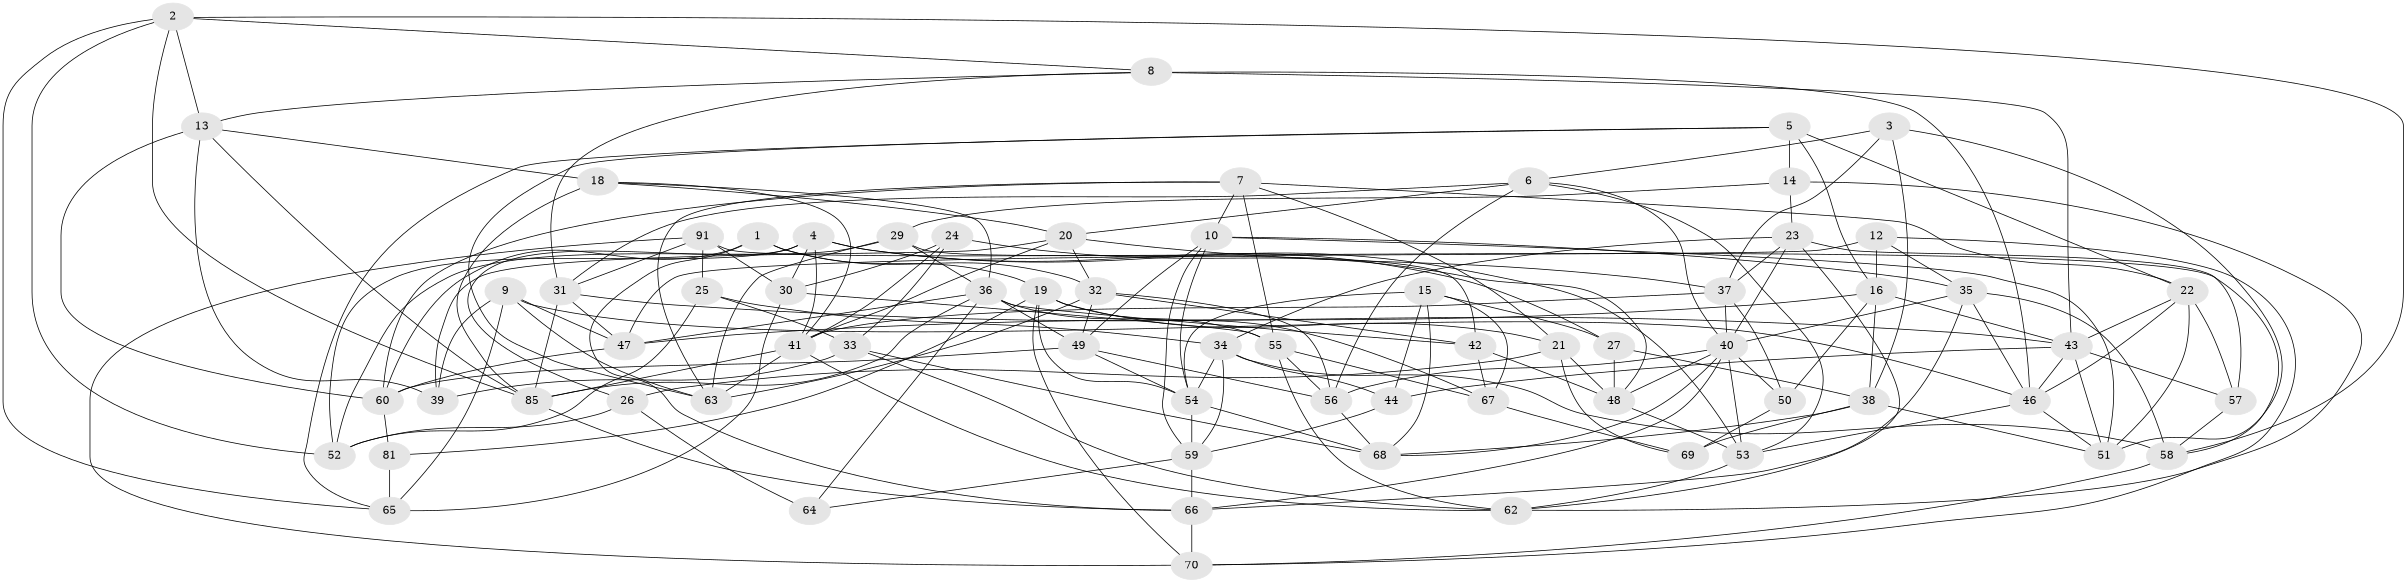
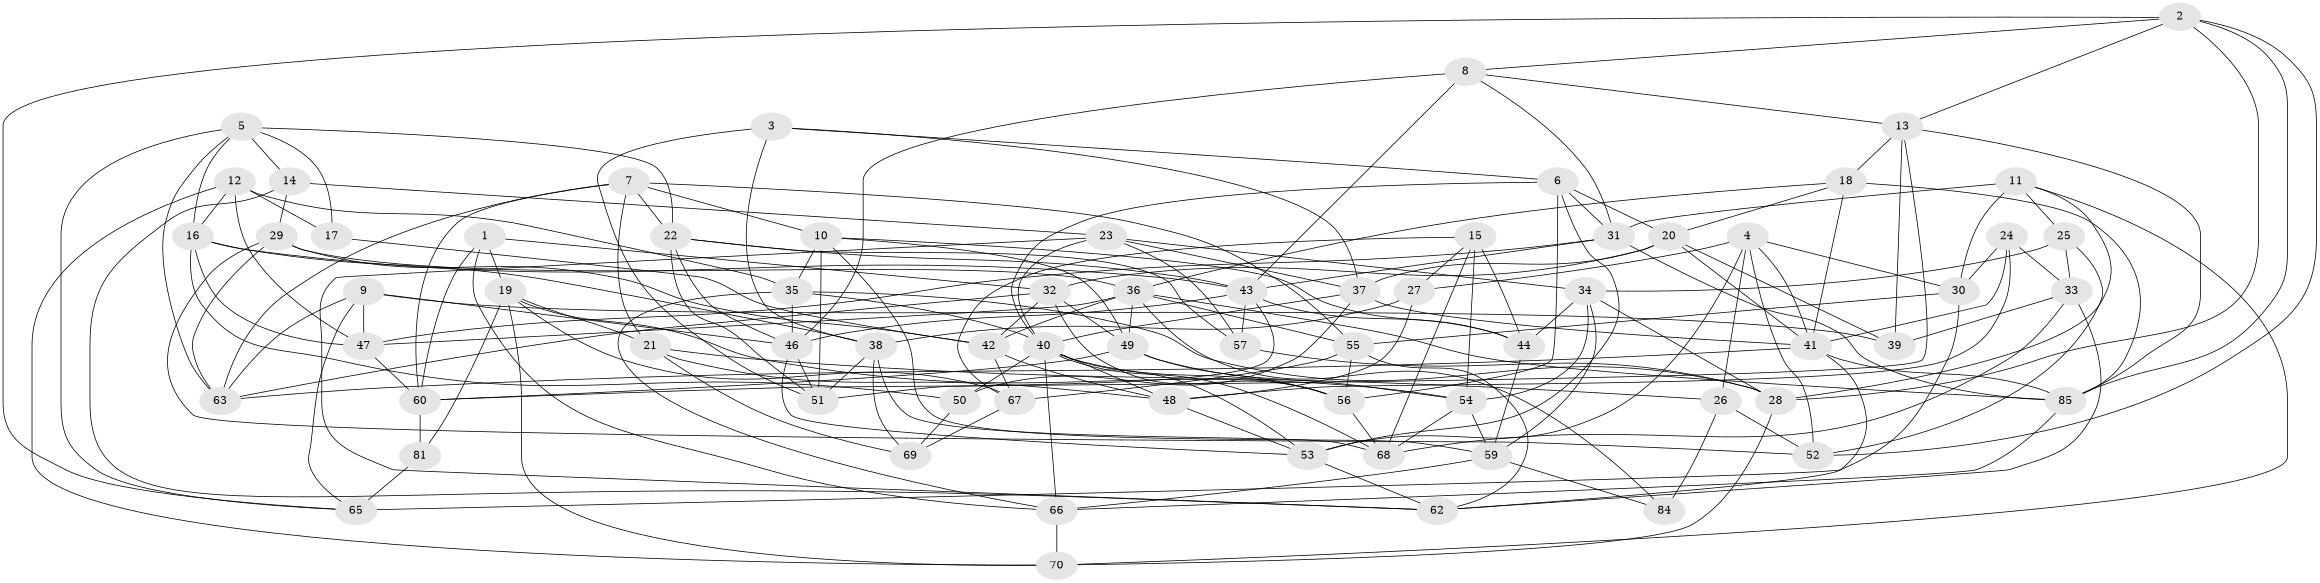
none -> (332, 236)
(703, 236) -> (2016, 181)
(1184, 313) -> (1146, 259)
(2167, 456) -> (1776, 401)
(810, 511) -> (1665, 511)
